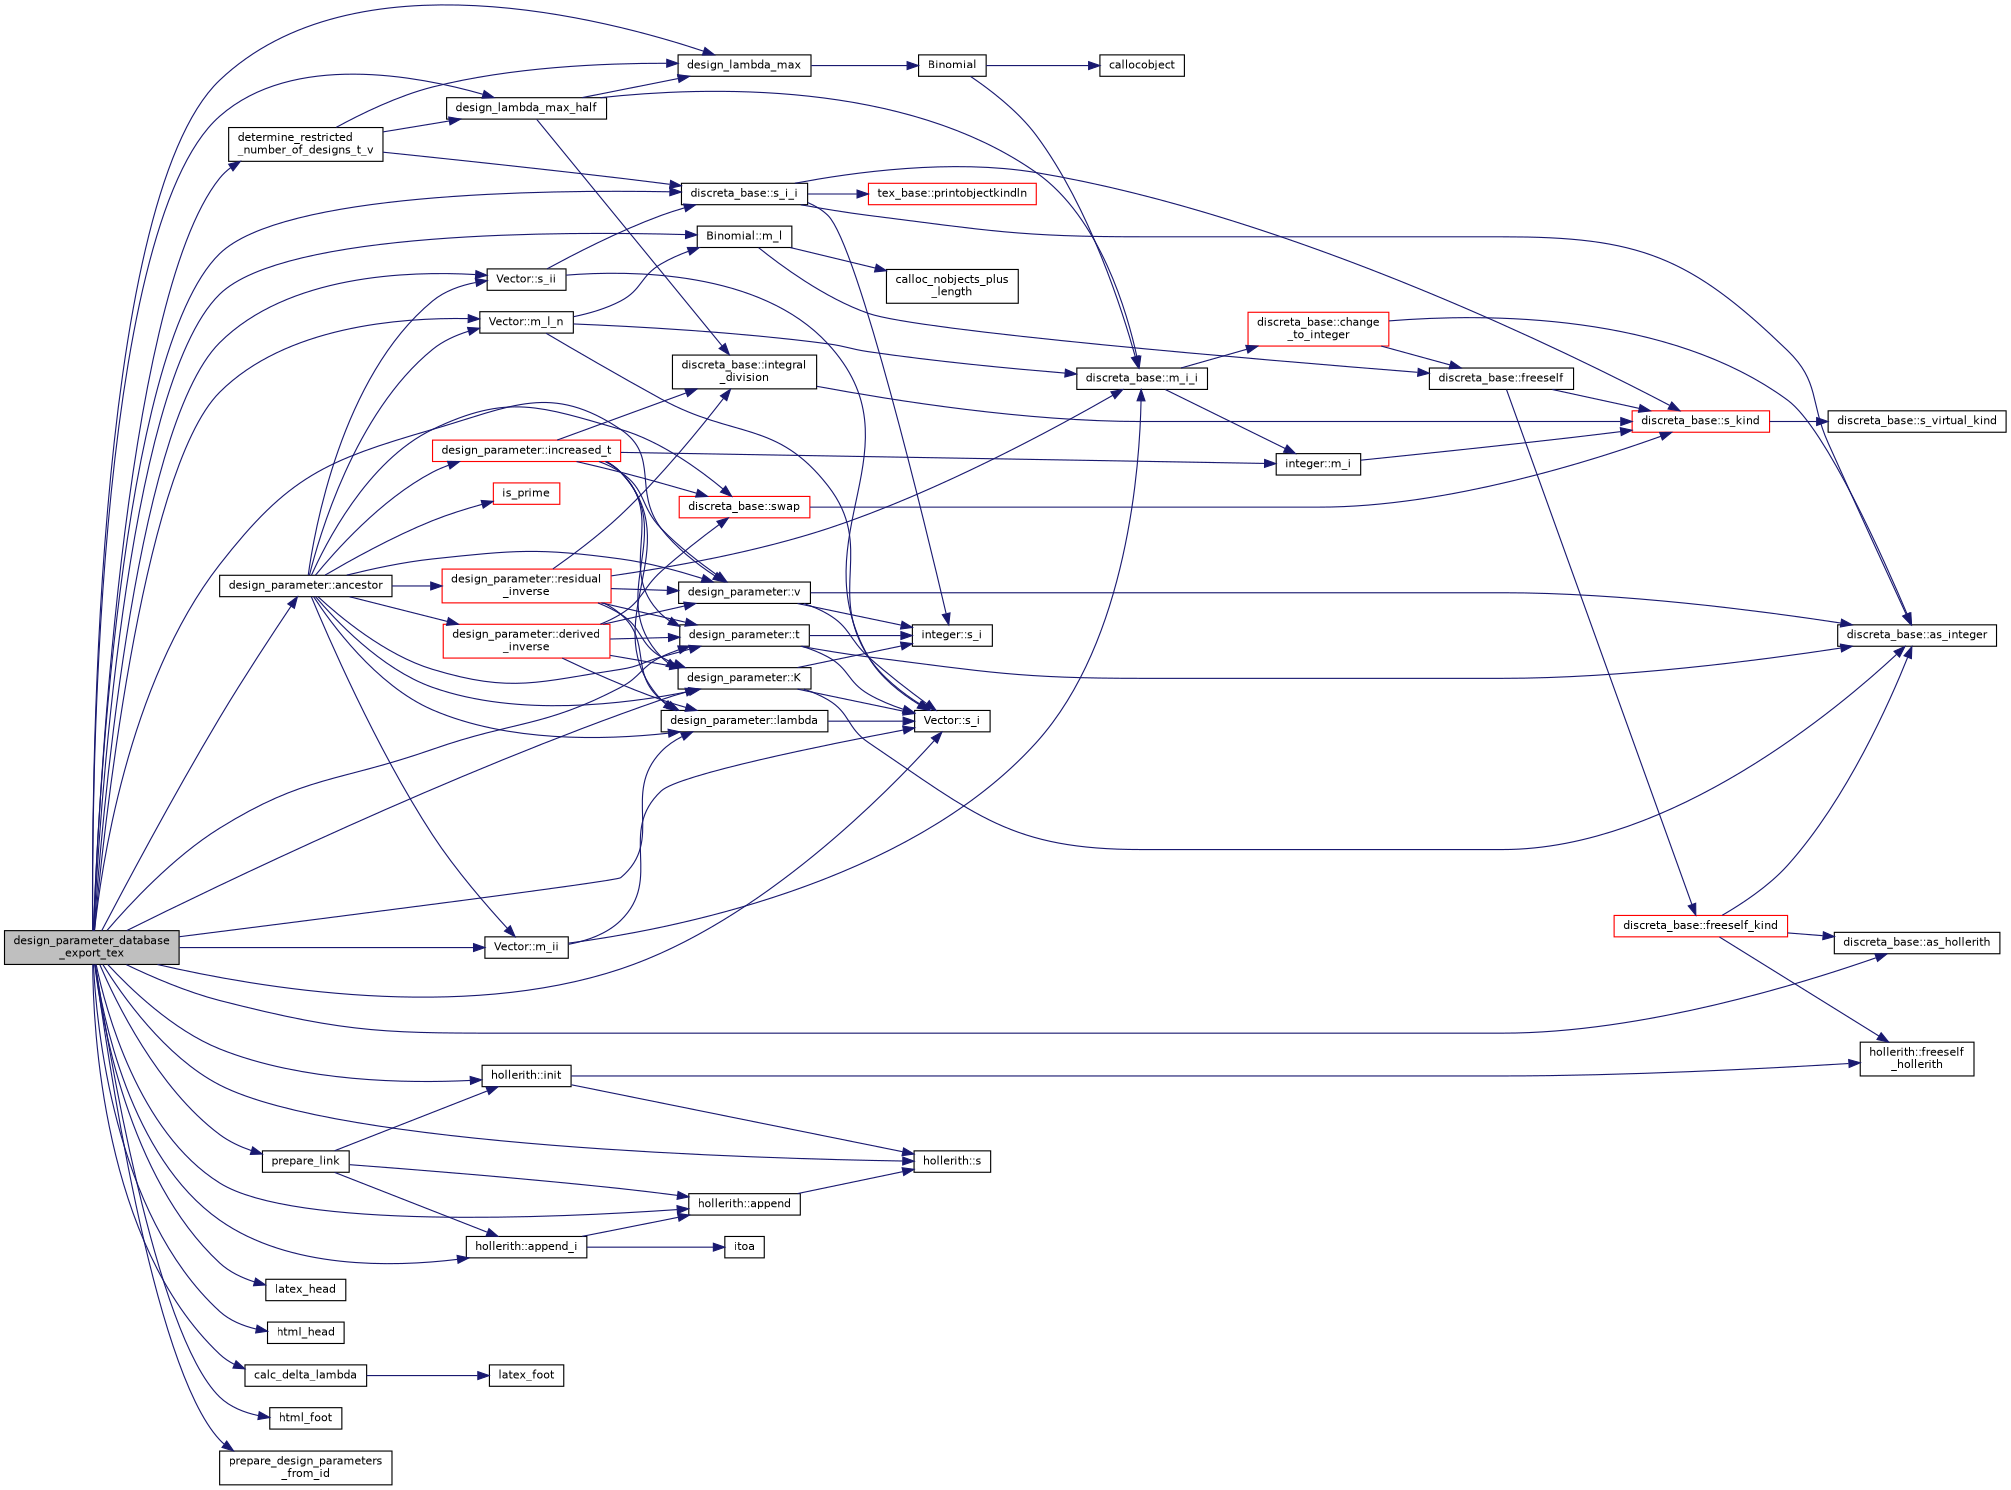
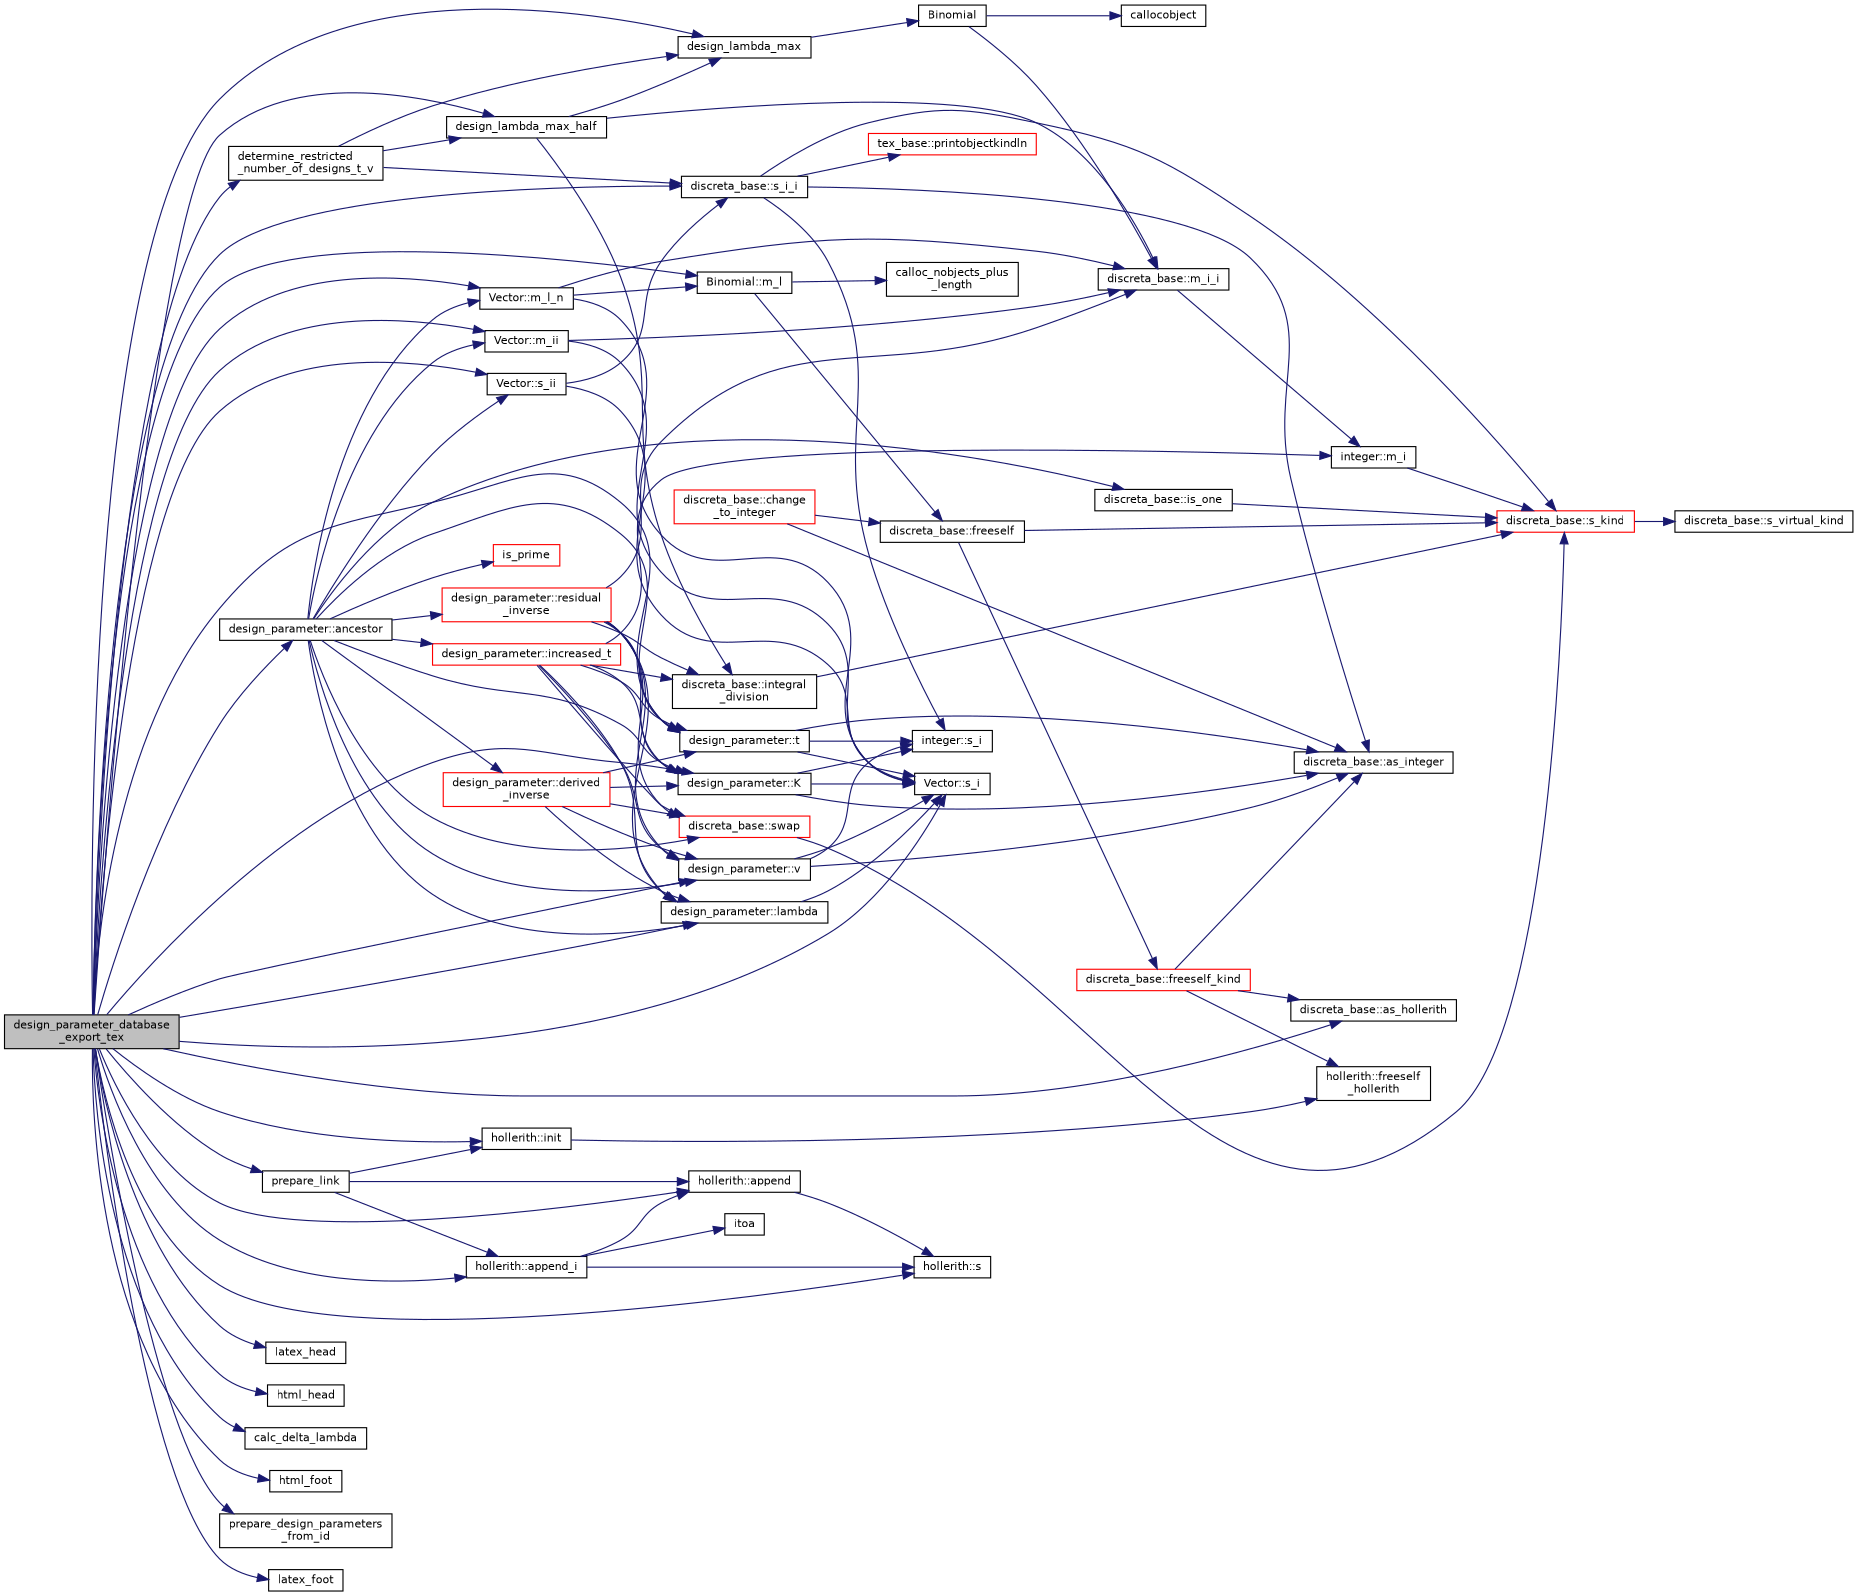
(1204, 361) -> none
none -> (1164, 500)
none -> (641, 716)
(737, 1118) -> (745, 1267)
(422, 1376) -> (147, 1374)
